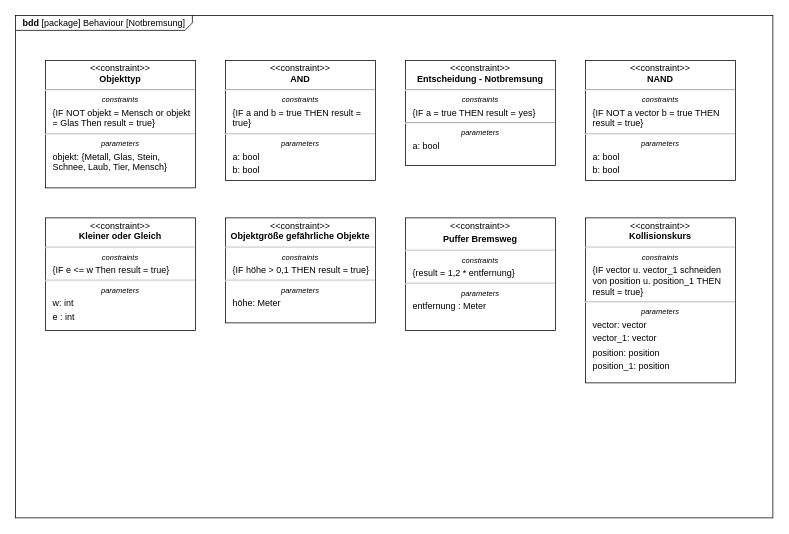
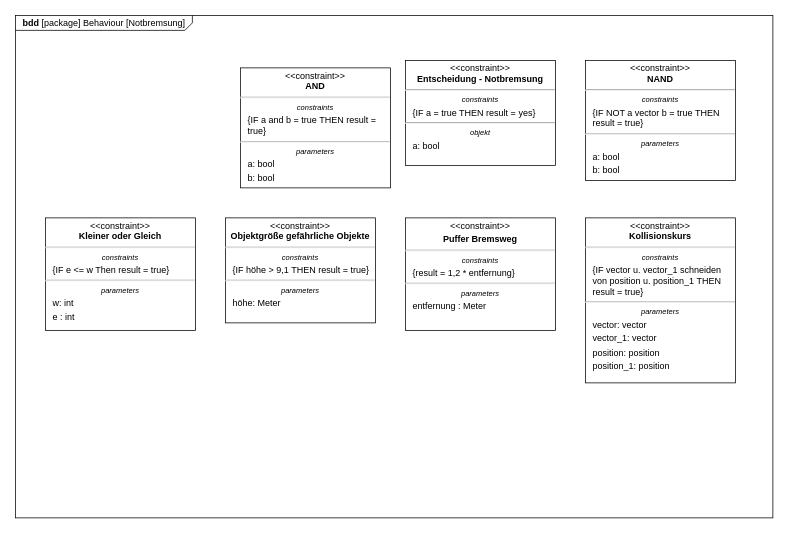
(480, 60) -> (480, 60)
(300, 120) -> (315, 128)
(120, 124) -> none
(300, 218) -> (300, 218)
